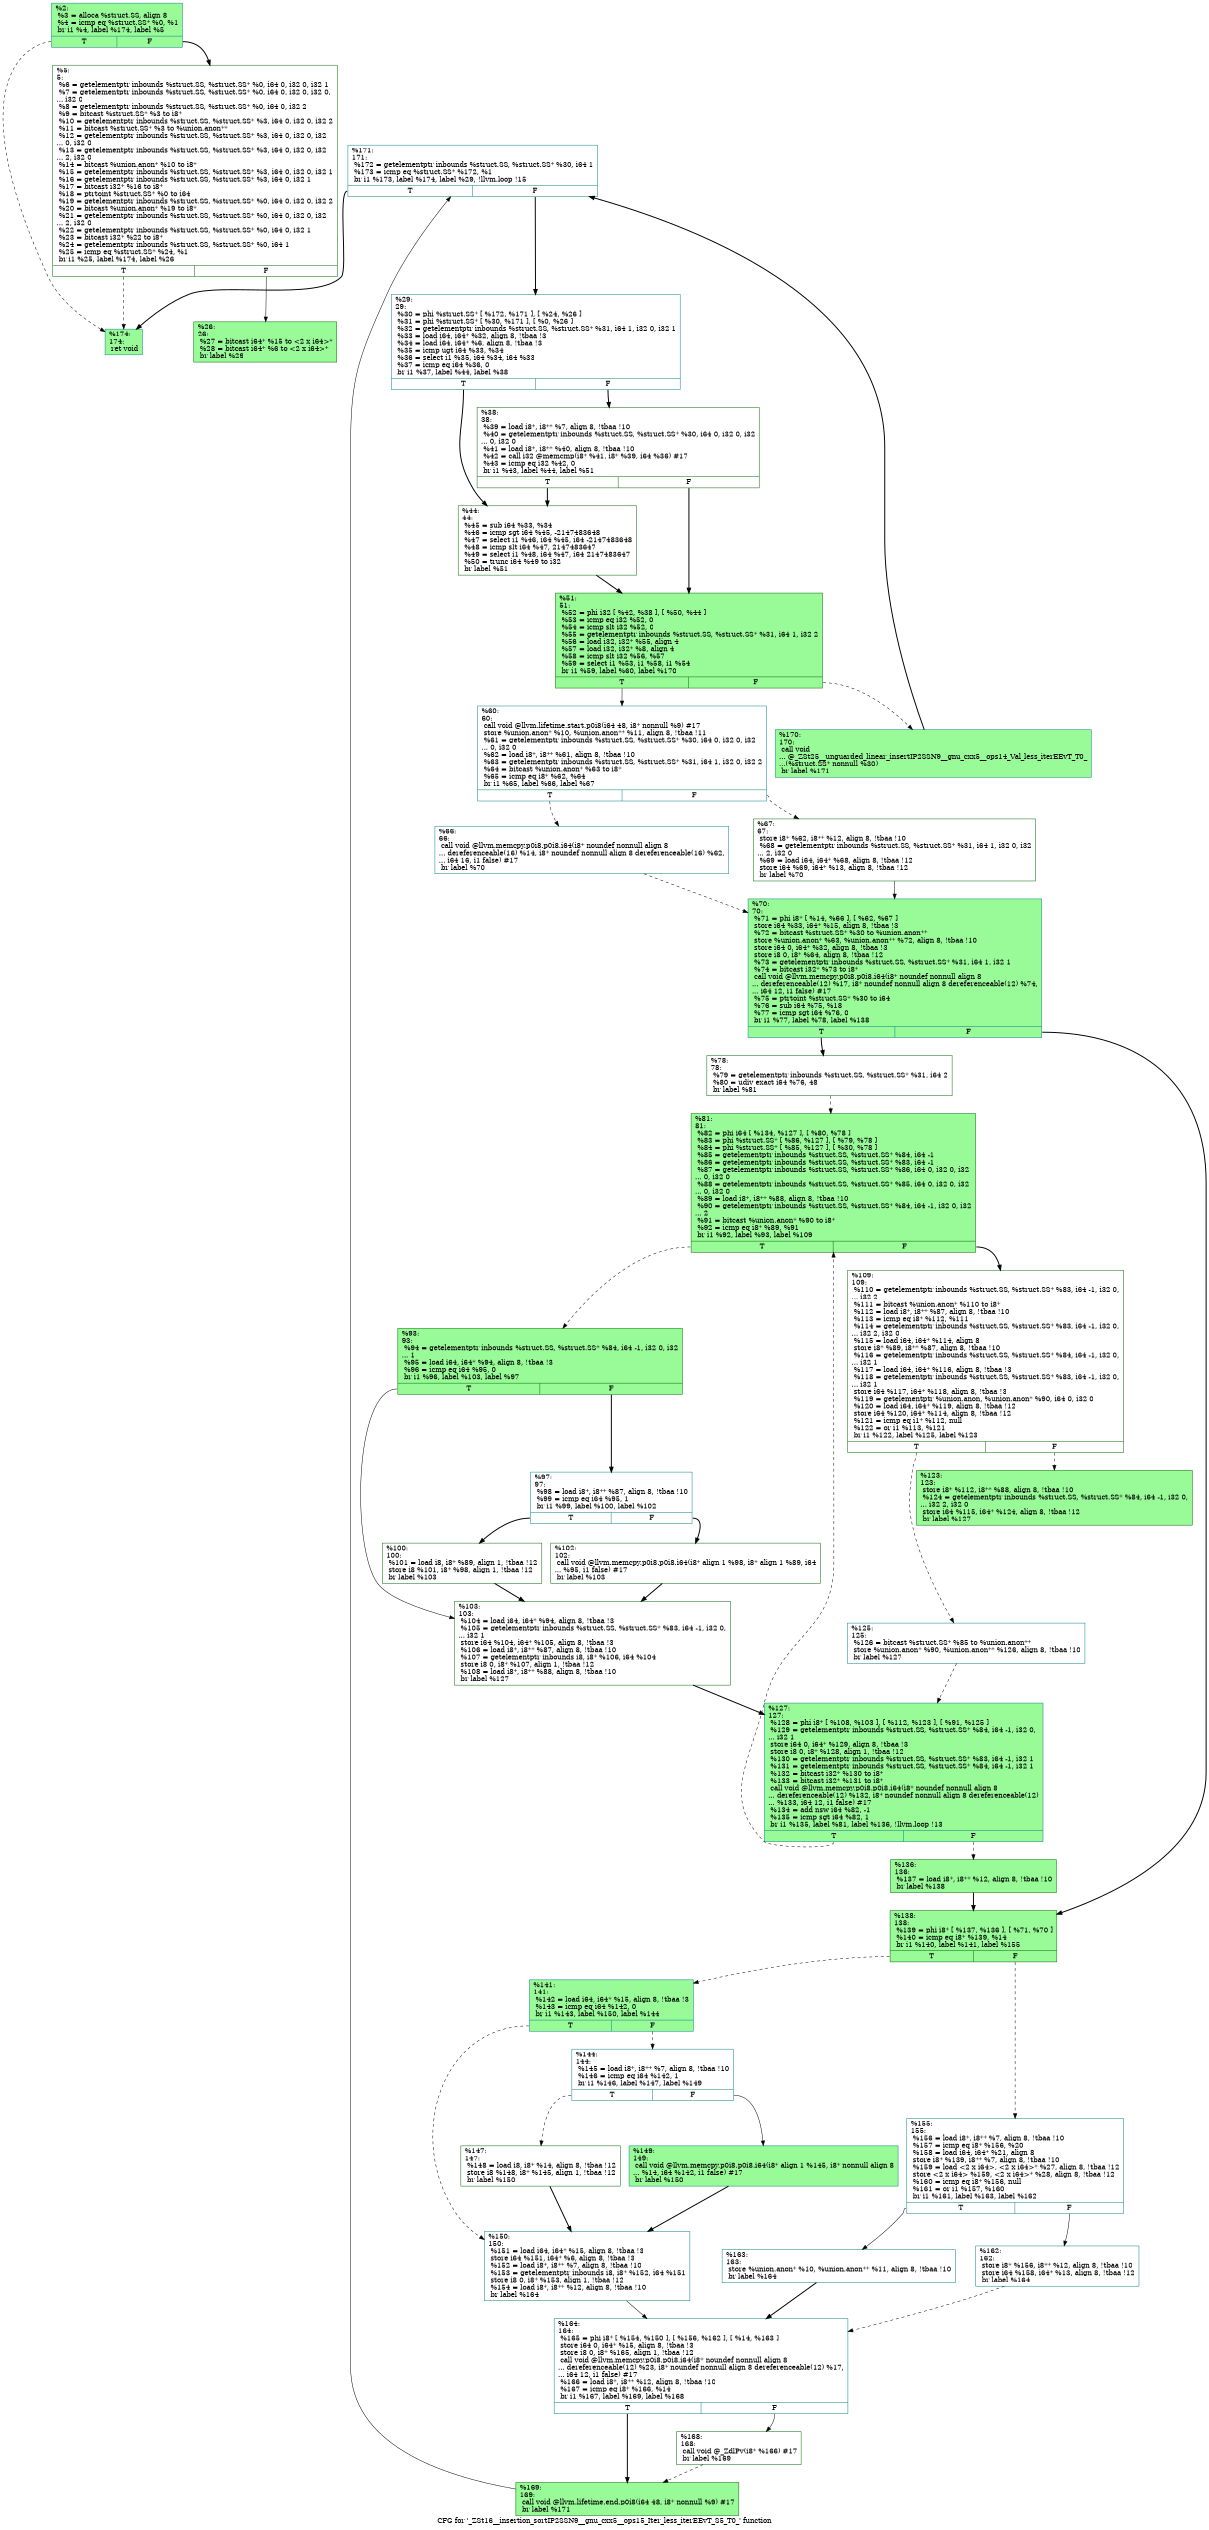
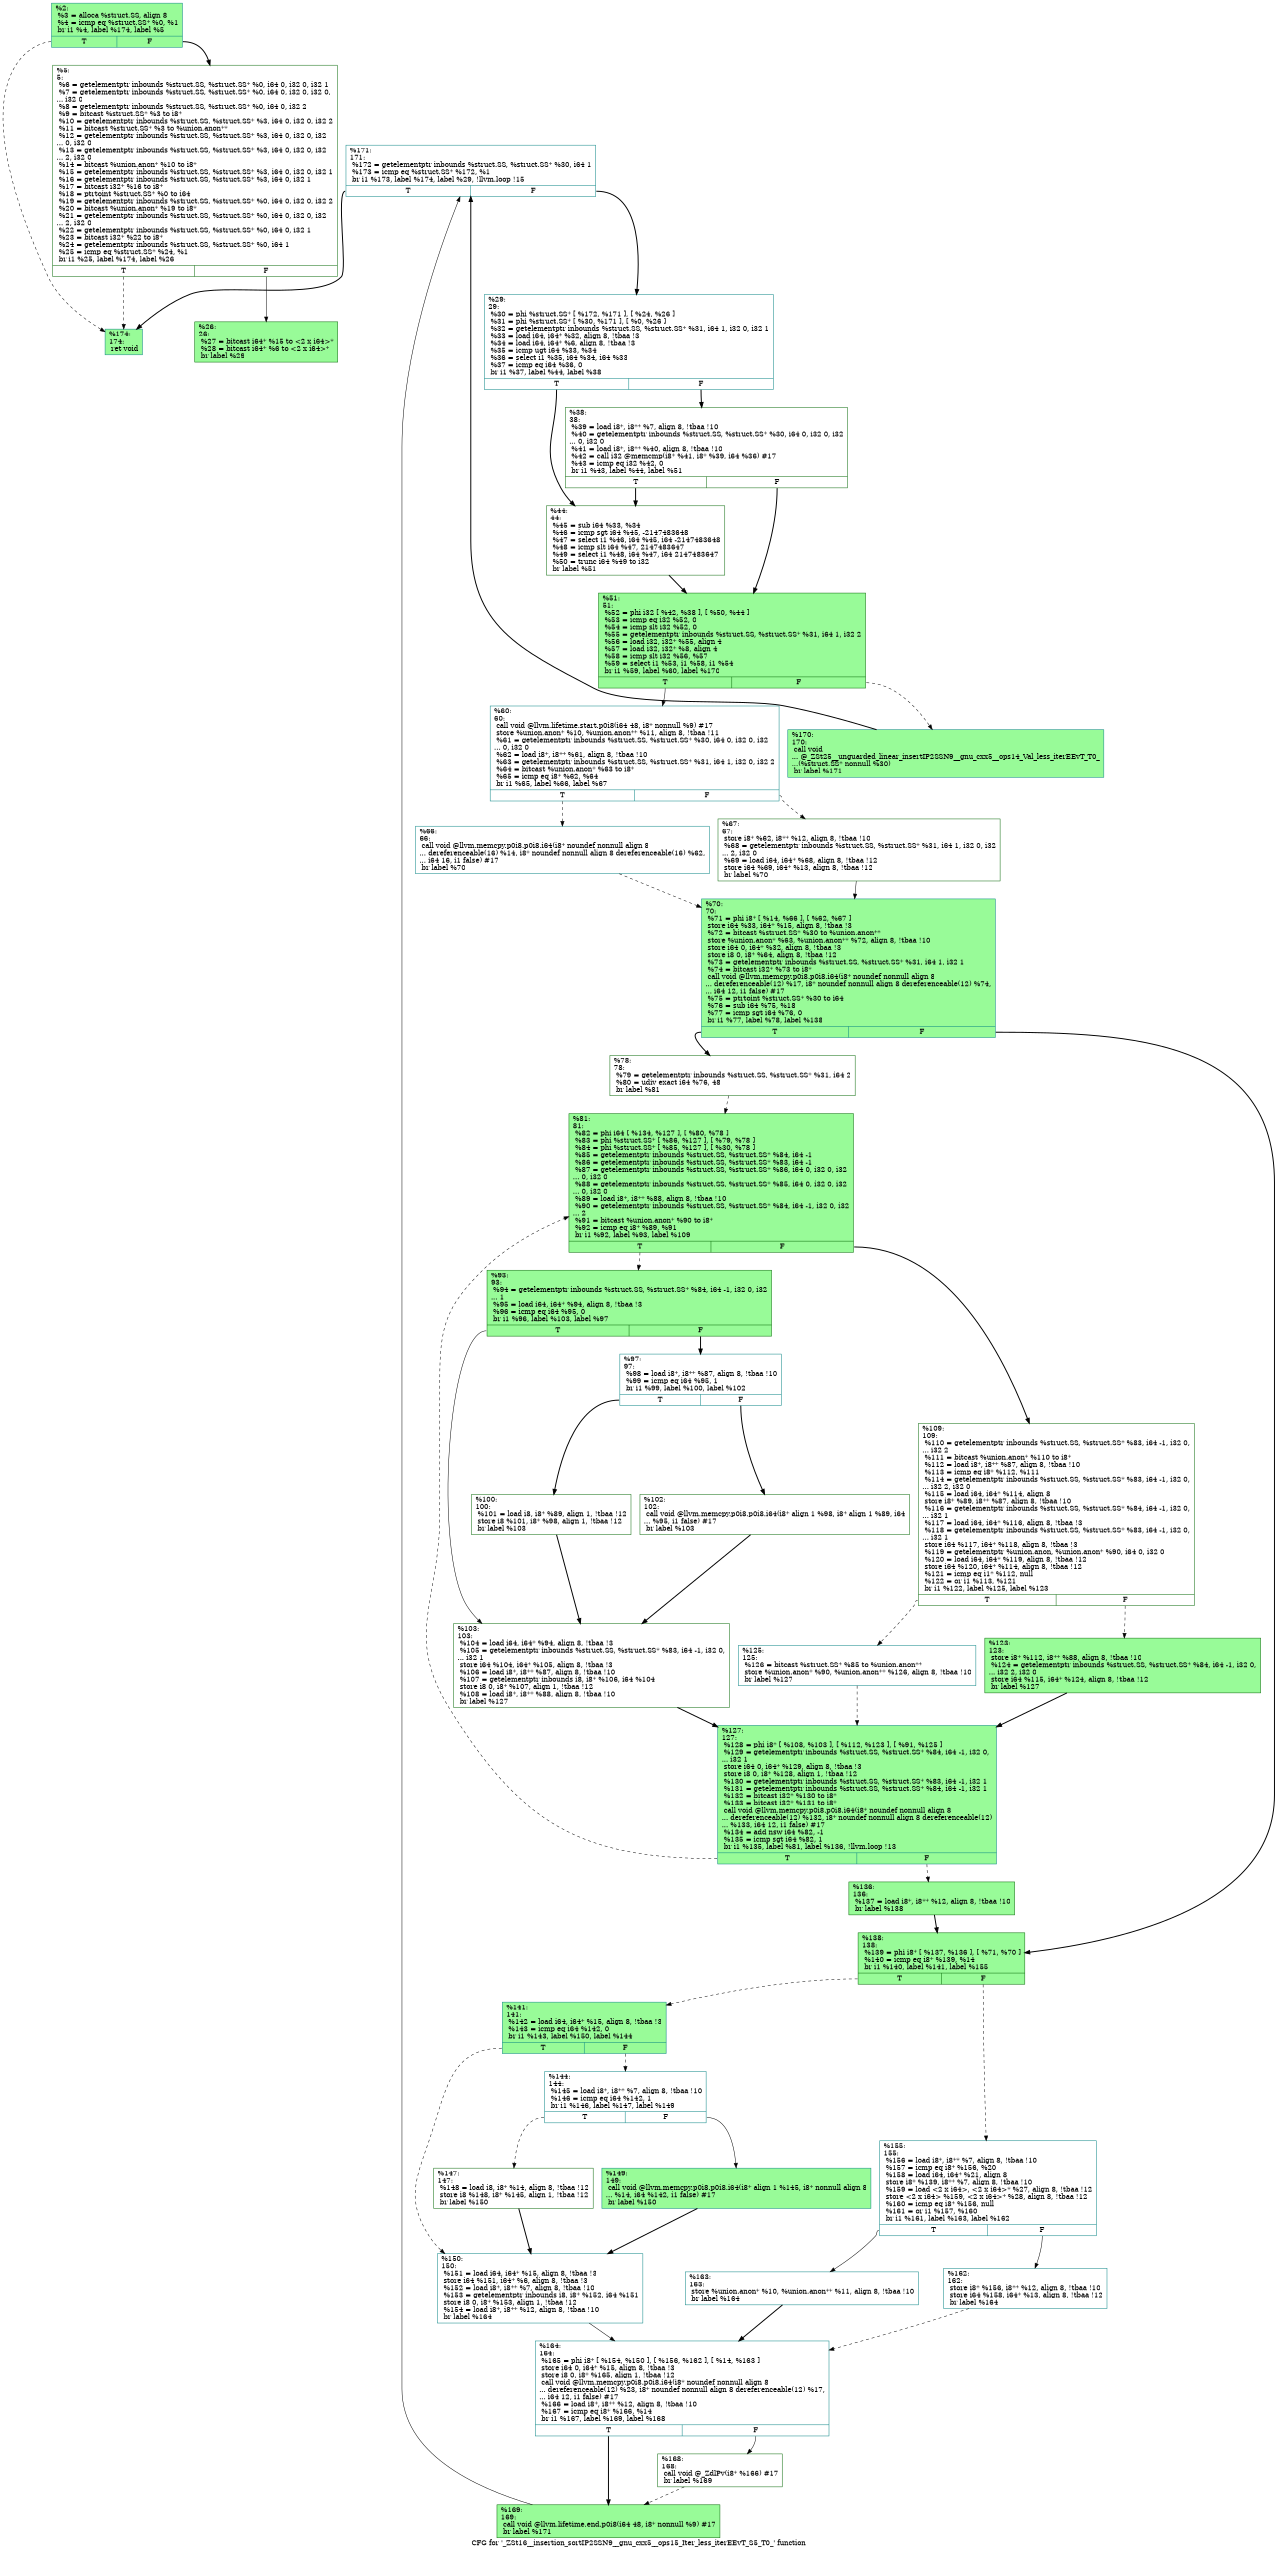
none -> (1034, 1709)
